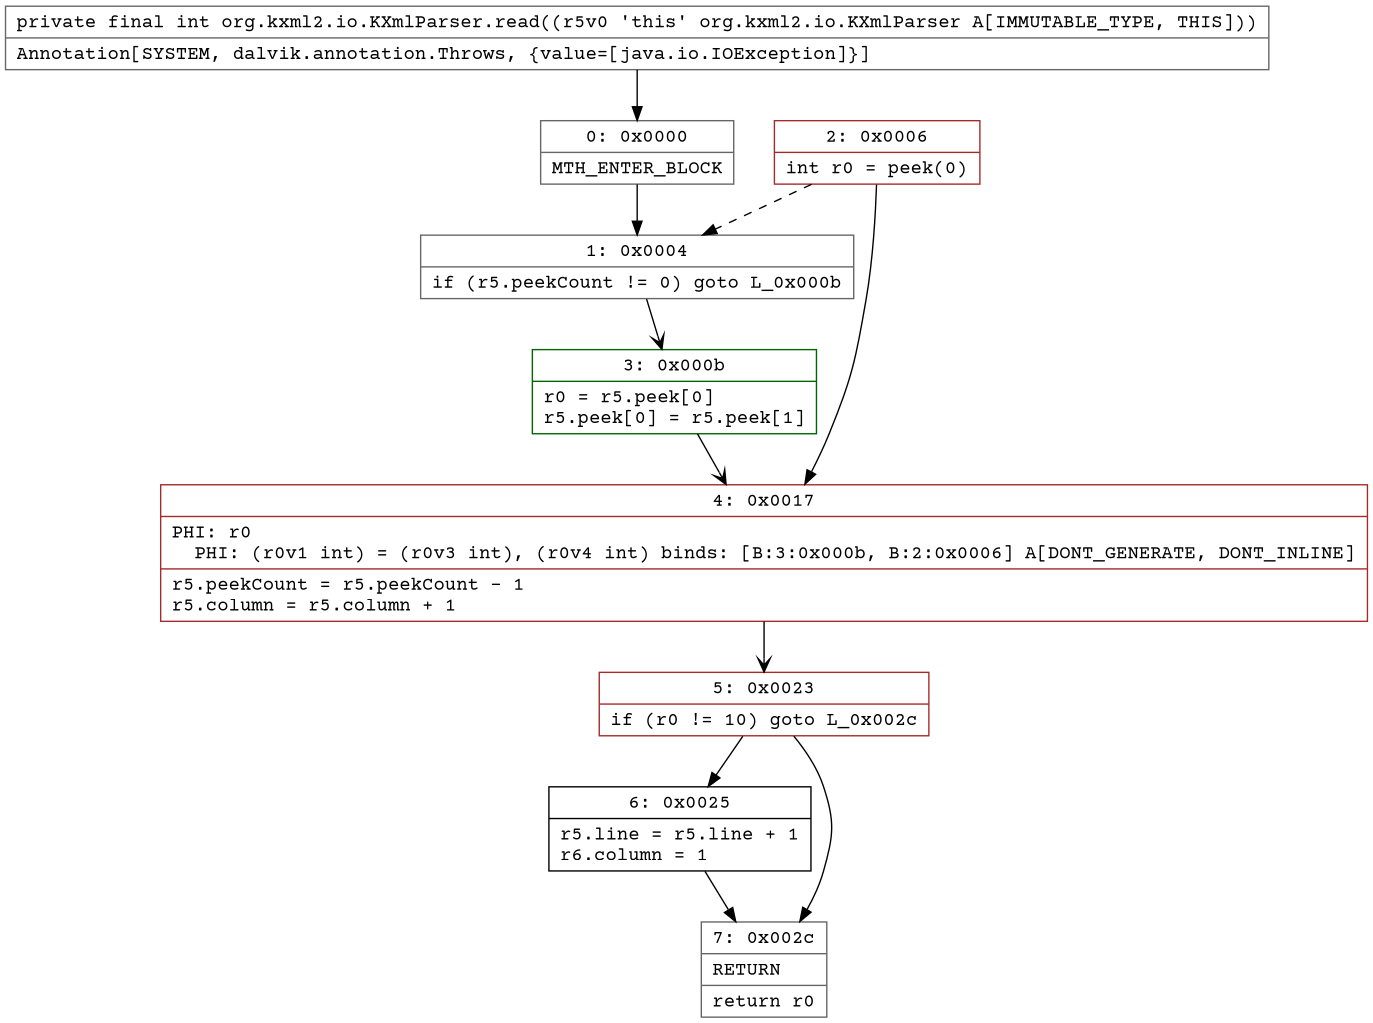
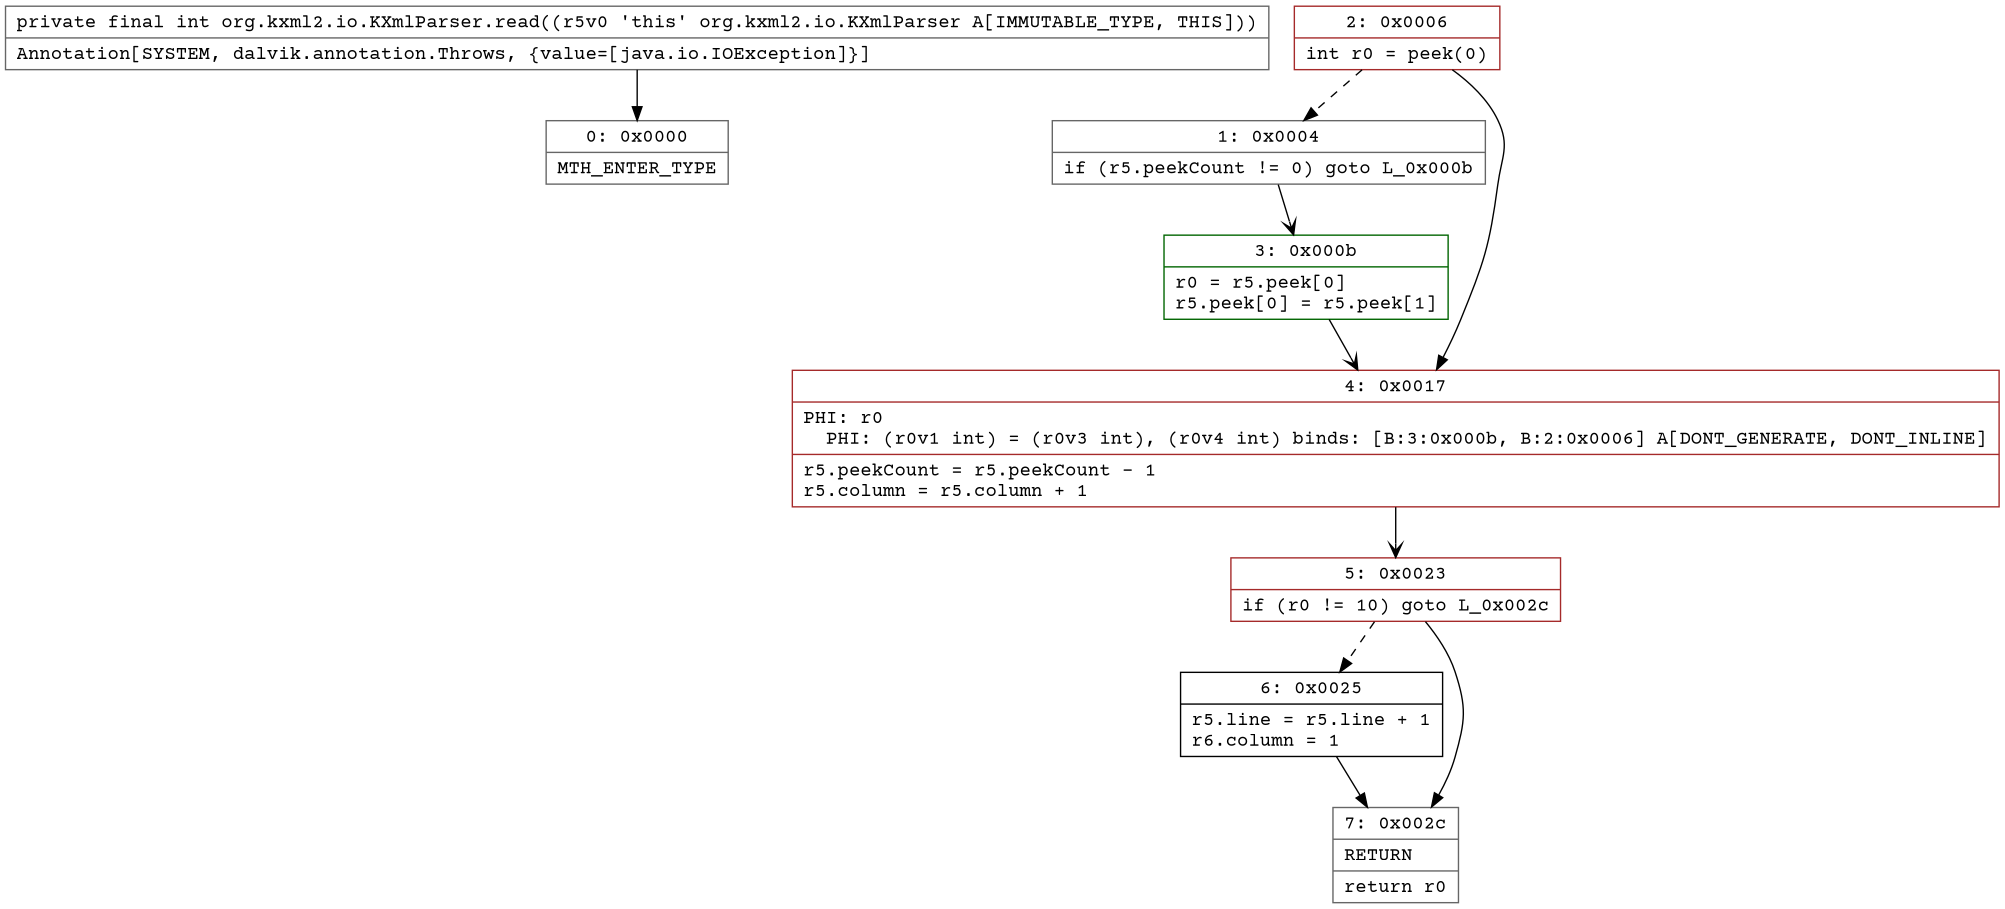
(637, 168) -> (637, 168)
(637, 203) -> none
(729, 756) -> (1361, 641)
